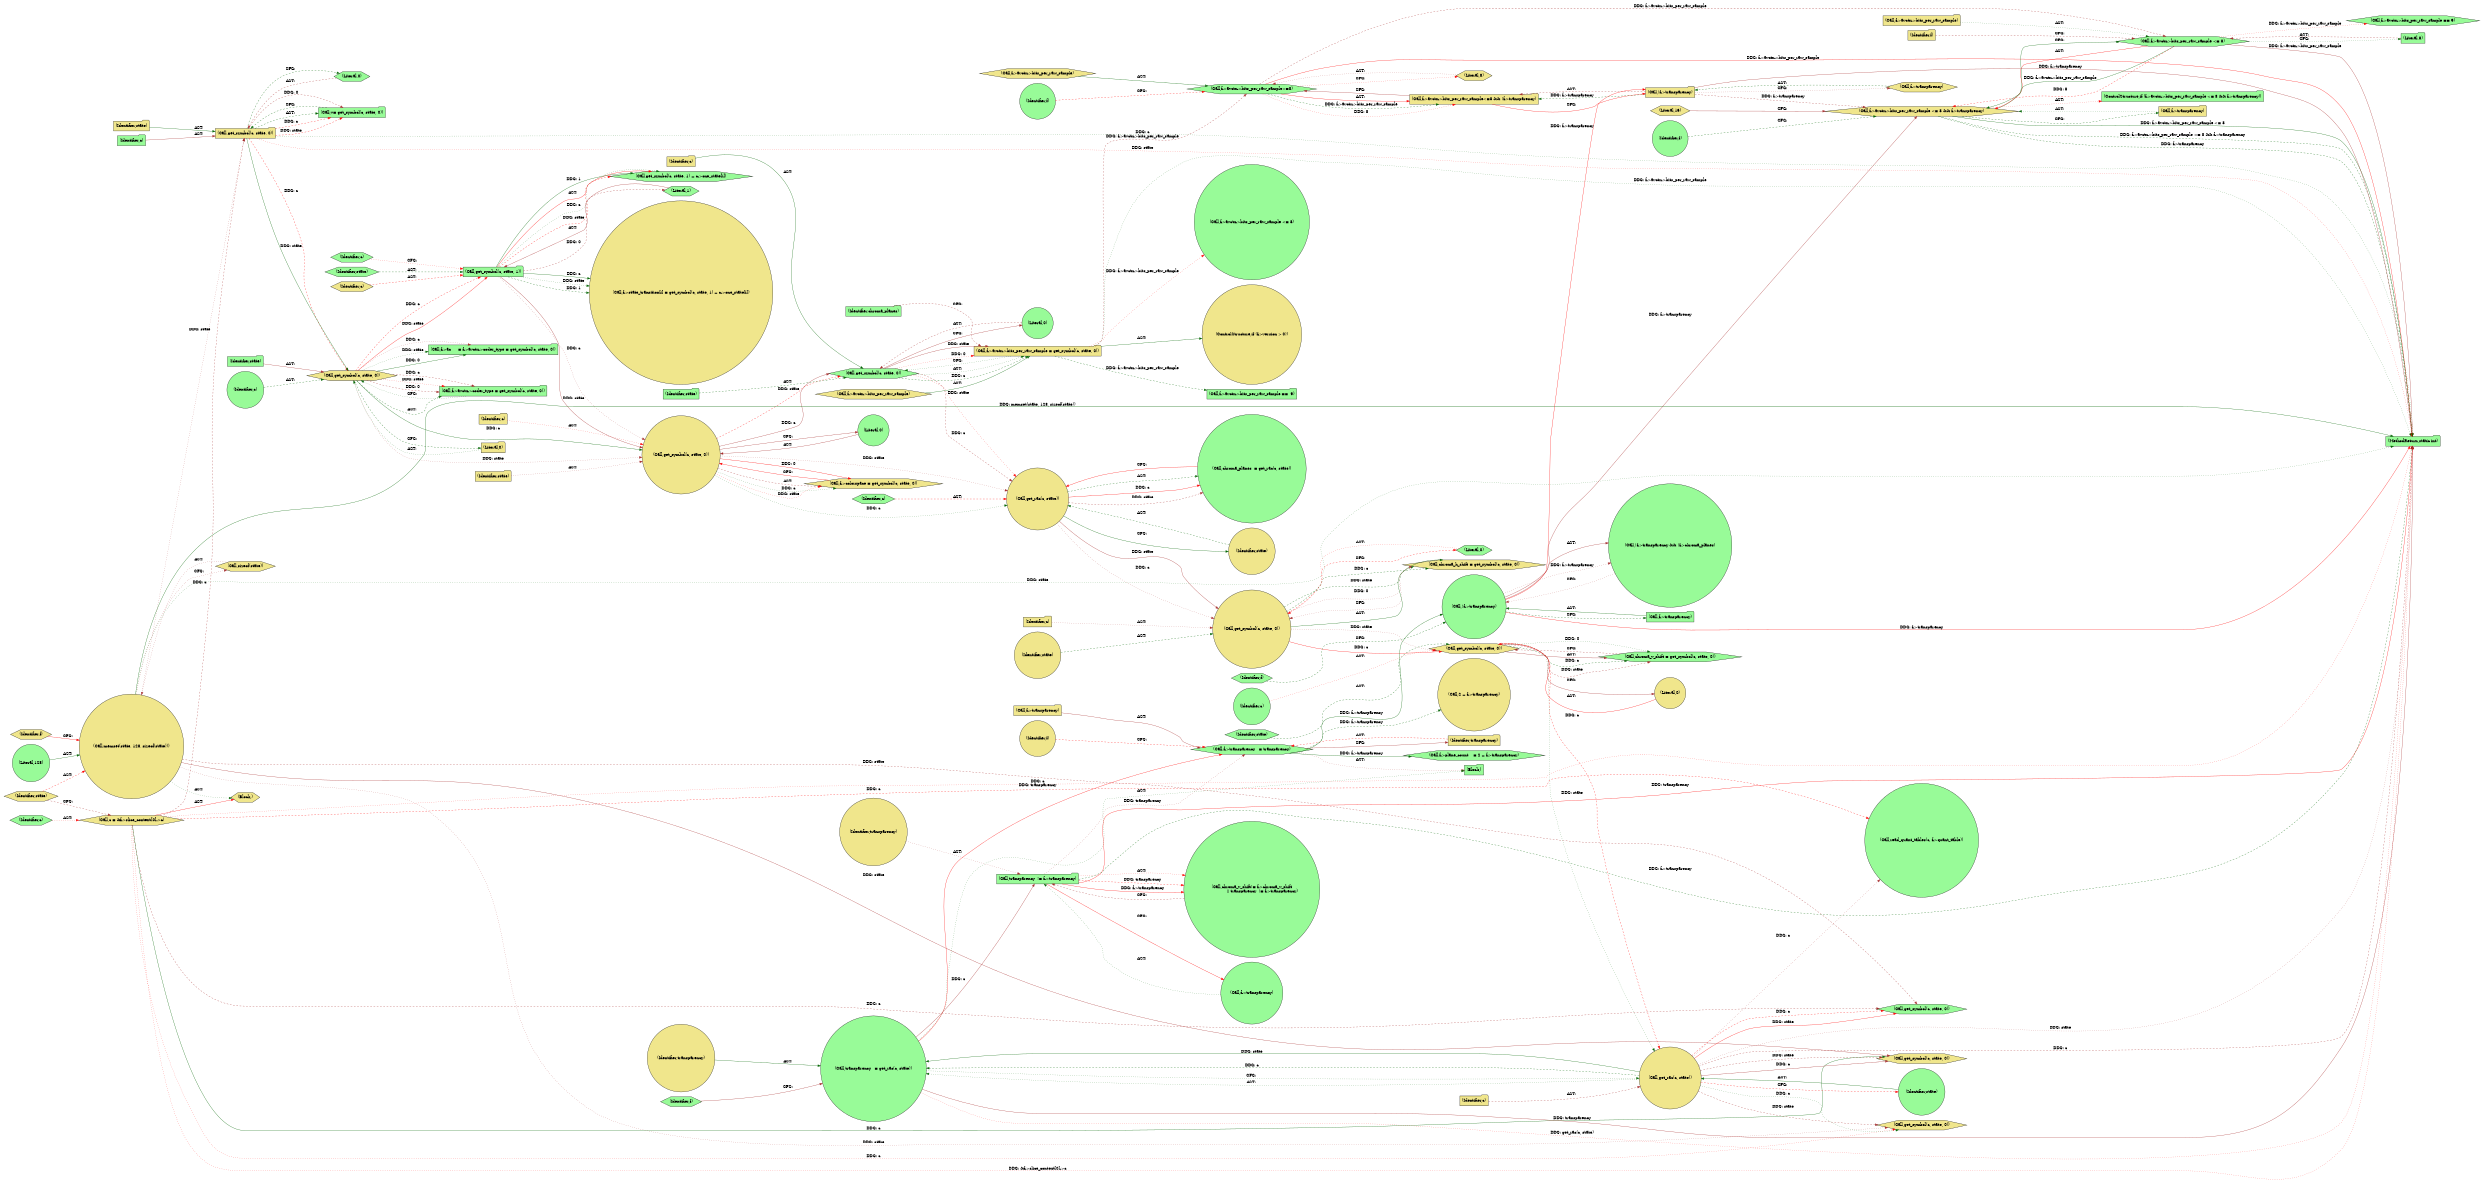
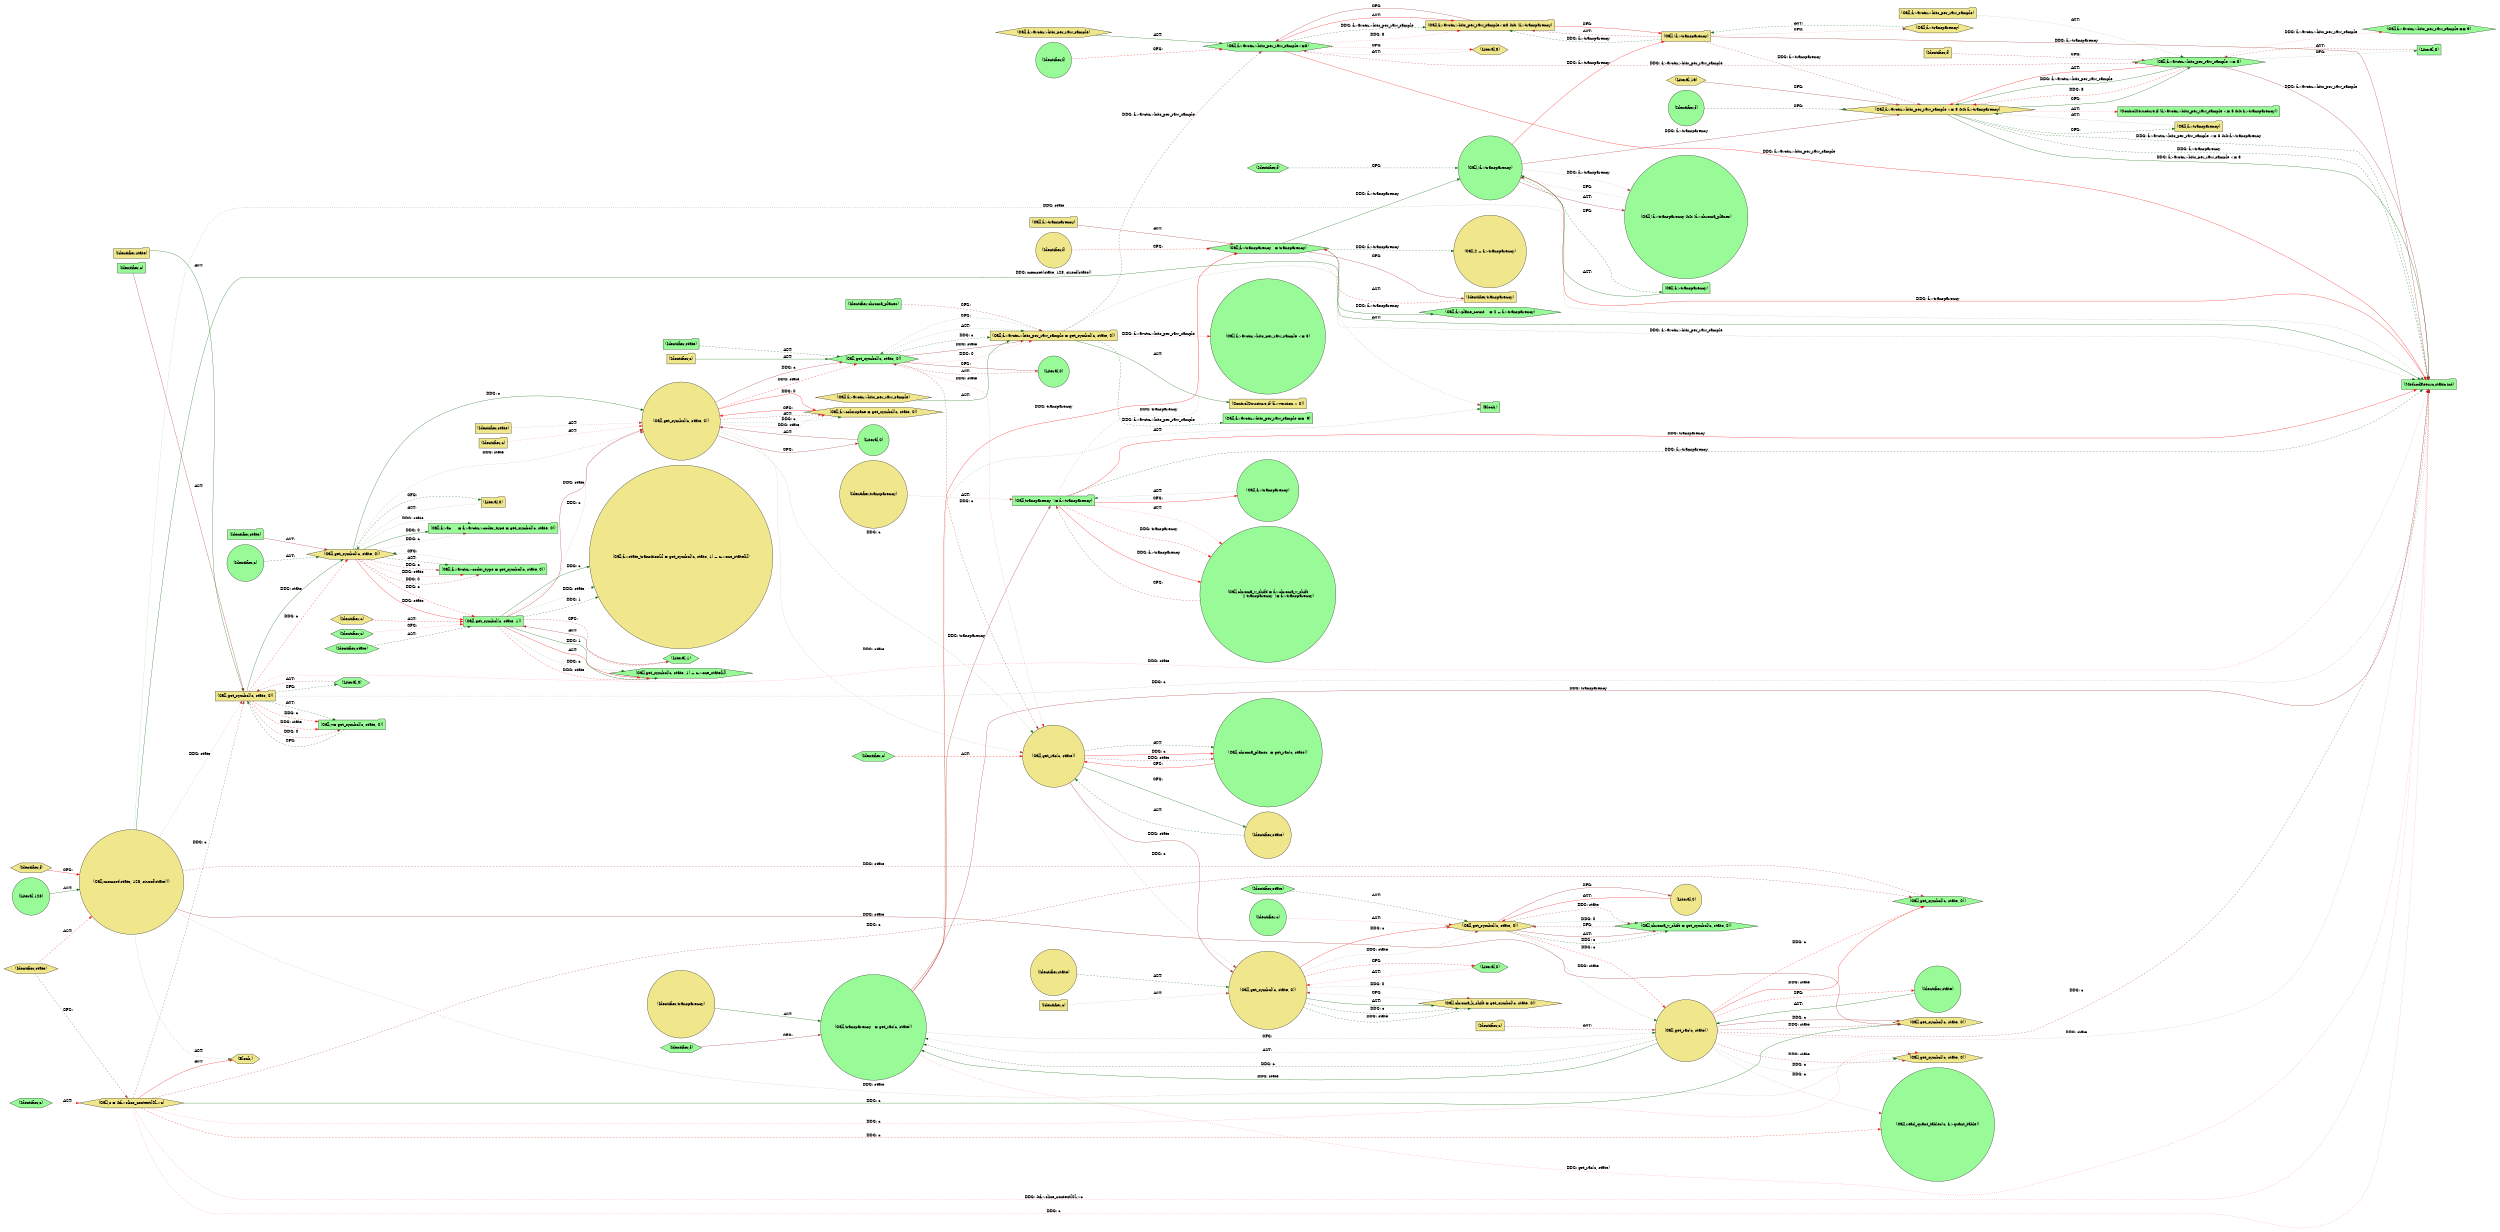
(574, 242) -> (574, 619)
(1252, 335) -> (1268, 404)
(245, 566) -> none
(958, 979) -> (966, 636)
